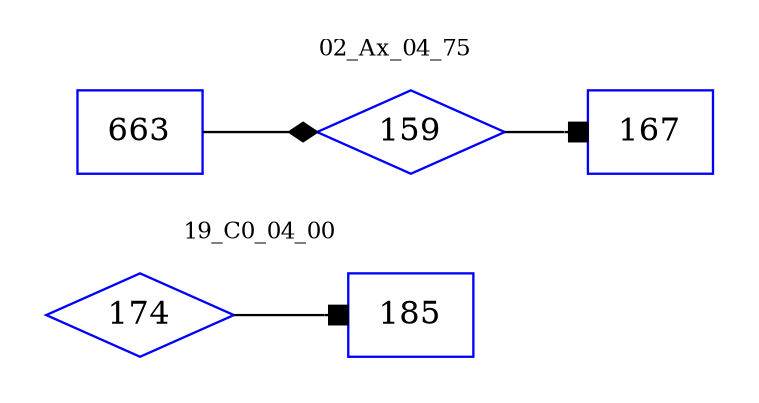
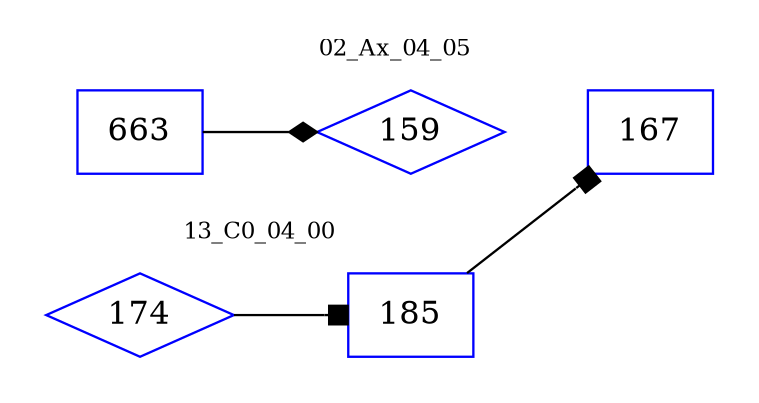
(395, 50) -> (395, 50)
(534, 132) -> (521, 231)
(260, 233) -> (260, 233)
